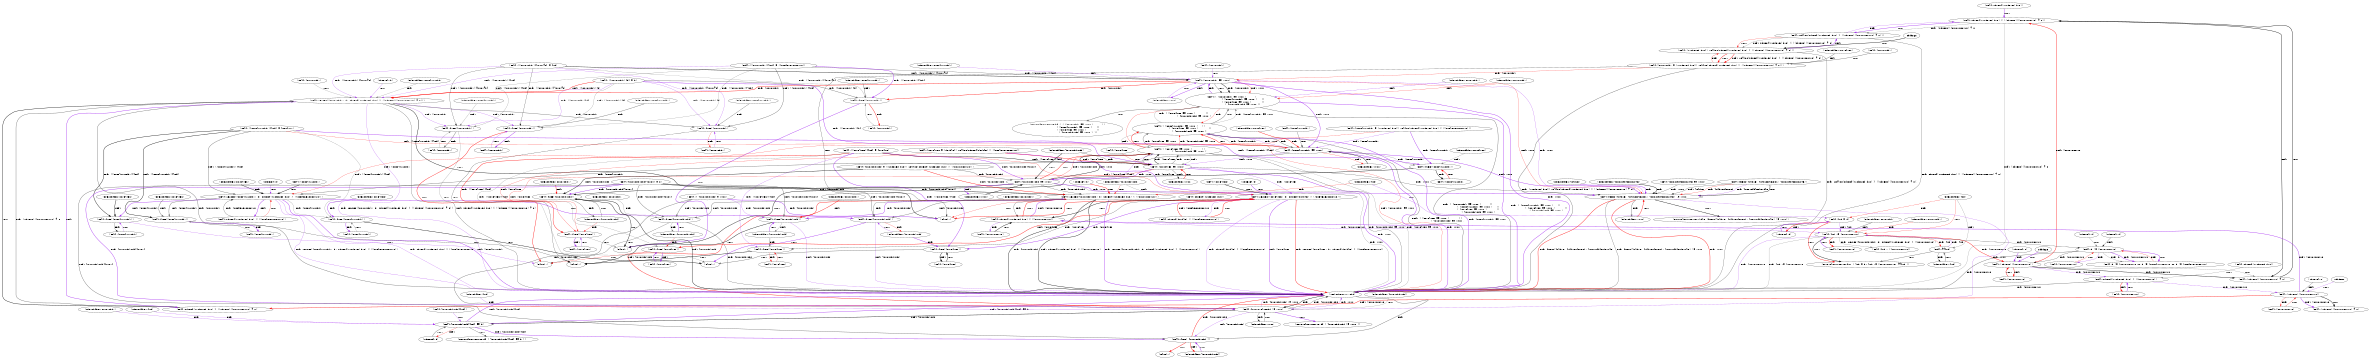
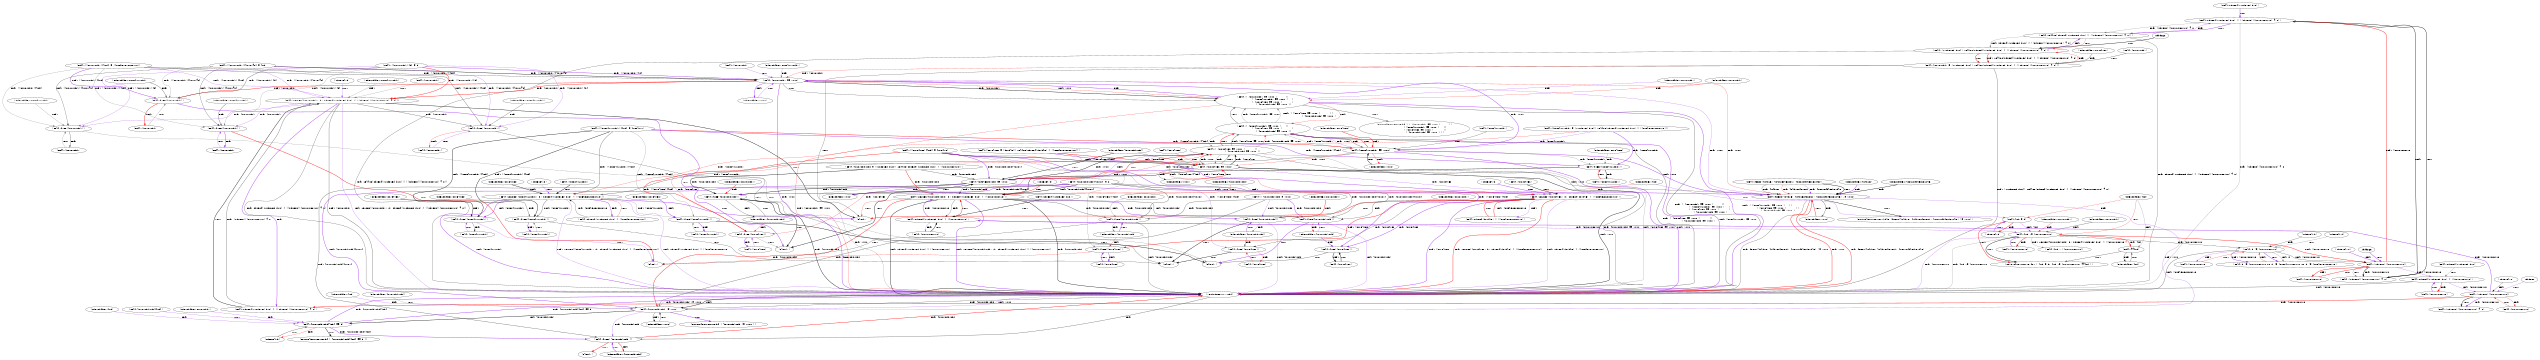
(867, 143) -> (591, 73)
(785, 144) -> (1001, 139)
(1236, 159) -> (1296, 160)
(1033, 182) -> (989, 182)
(1683, 182) -> none
(1338, 191) -> (1612, 216)
(1904, 237) -> (2103, 237)
(1913, 237) -> none
(1979, 272) -> (2182, 272)
(1263, 310) -> (659, 310)
(477, 332) -> (328, 331)
